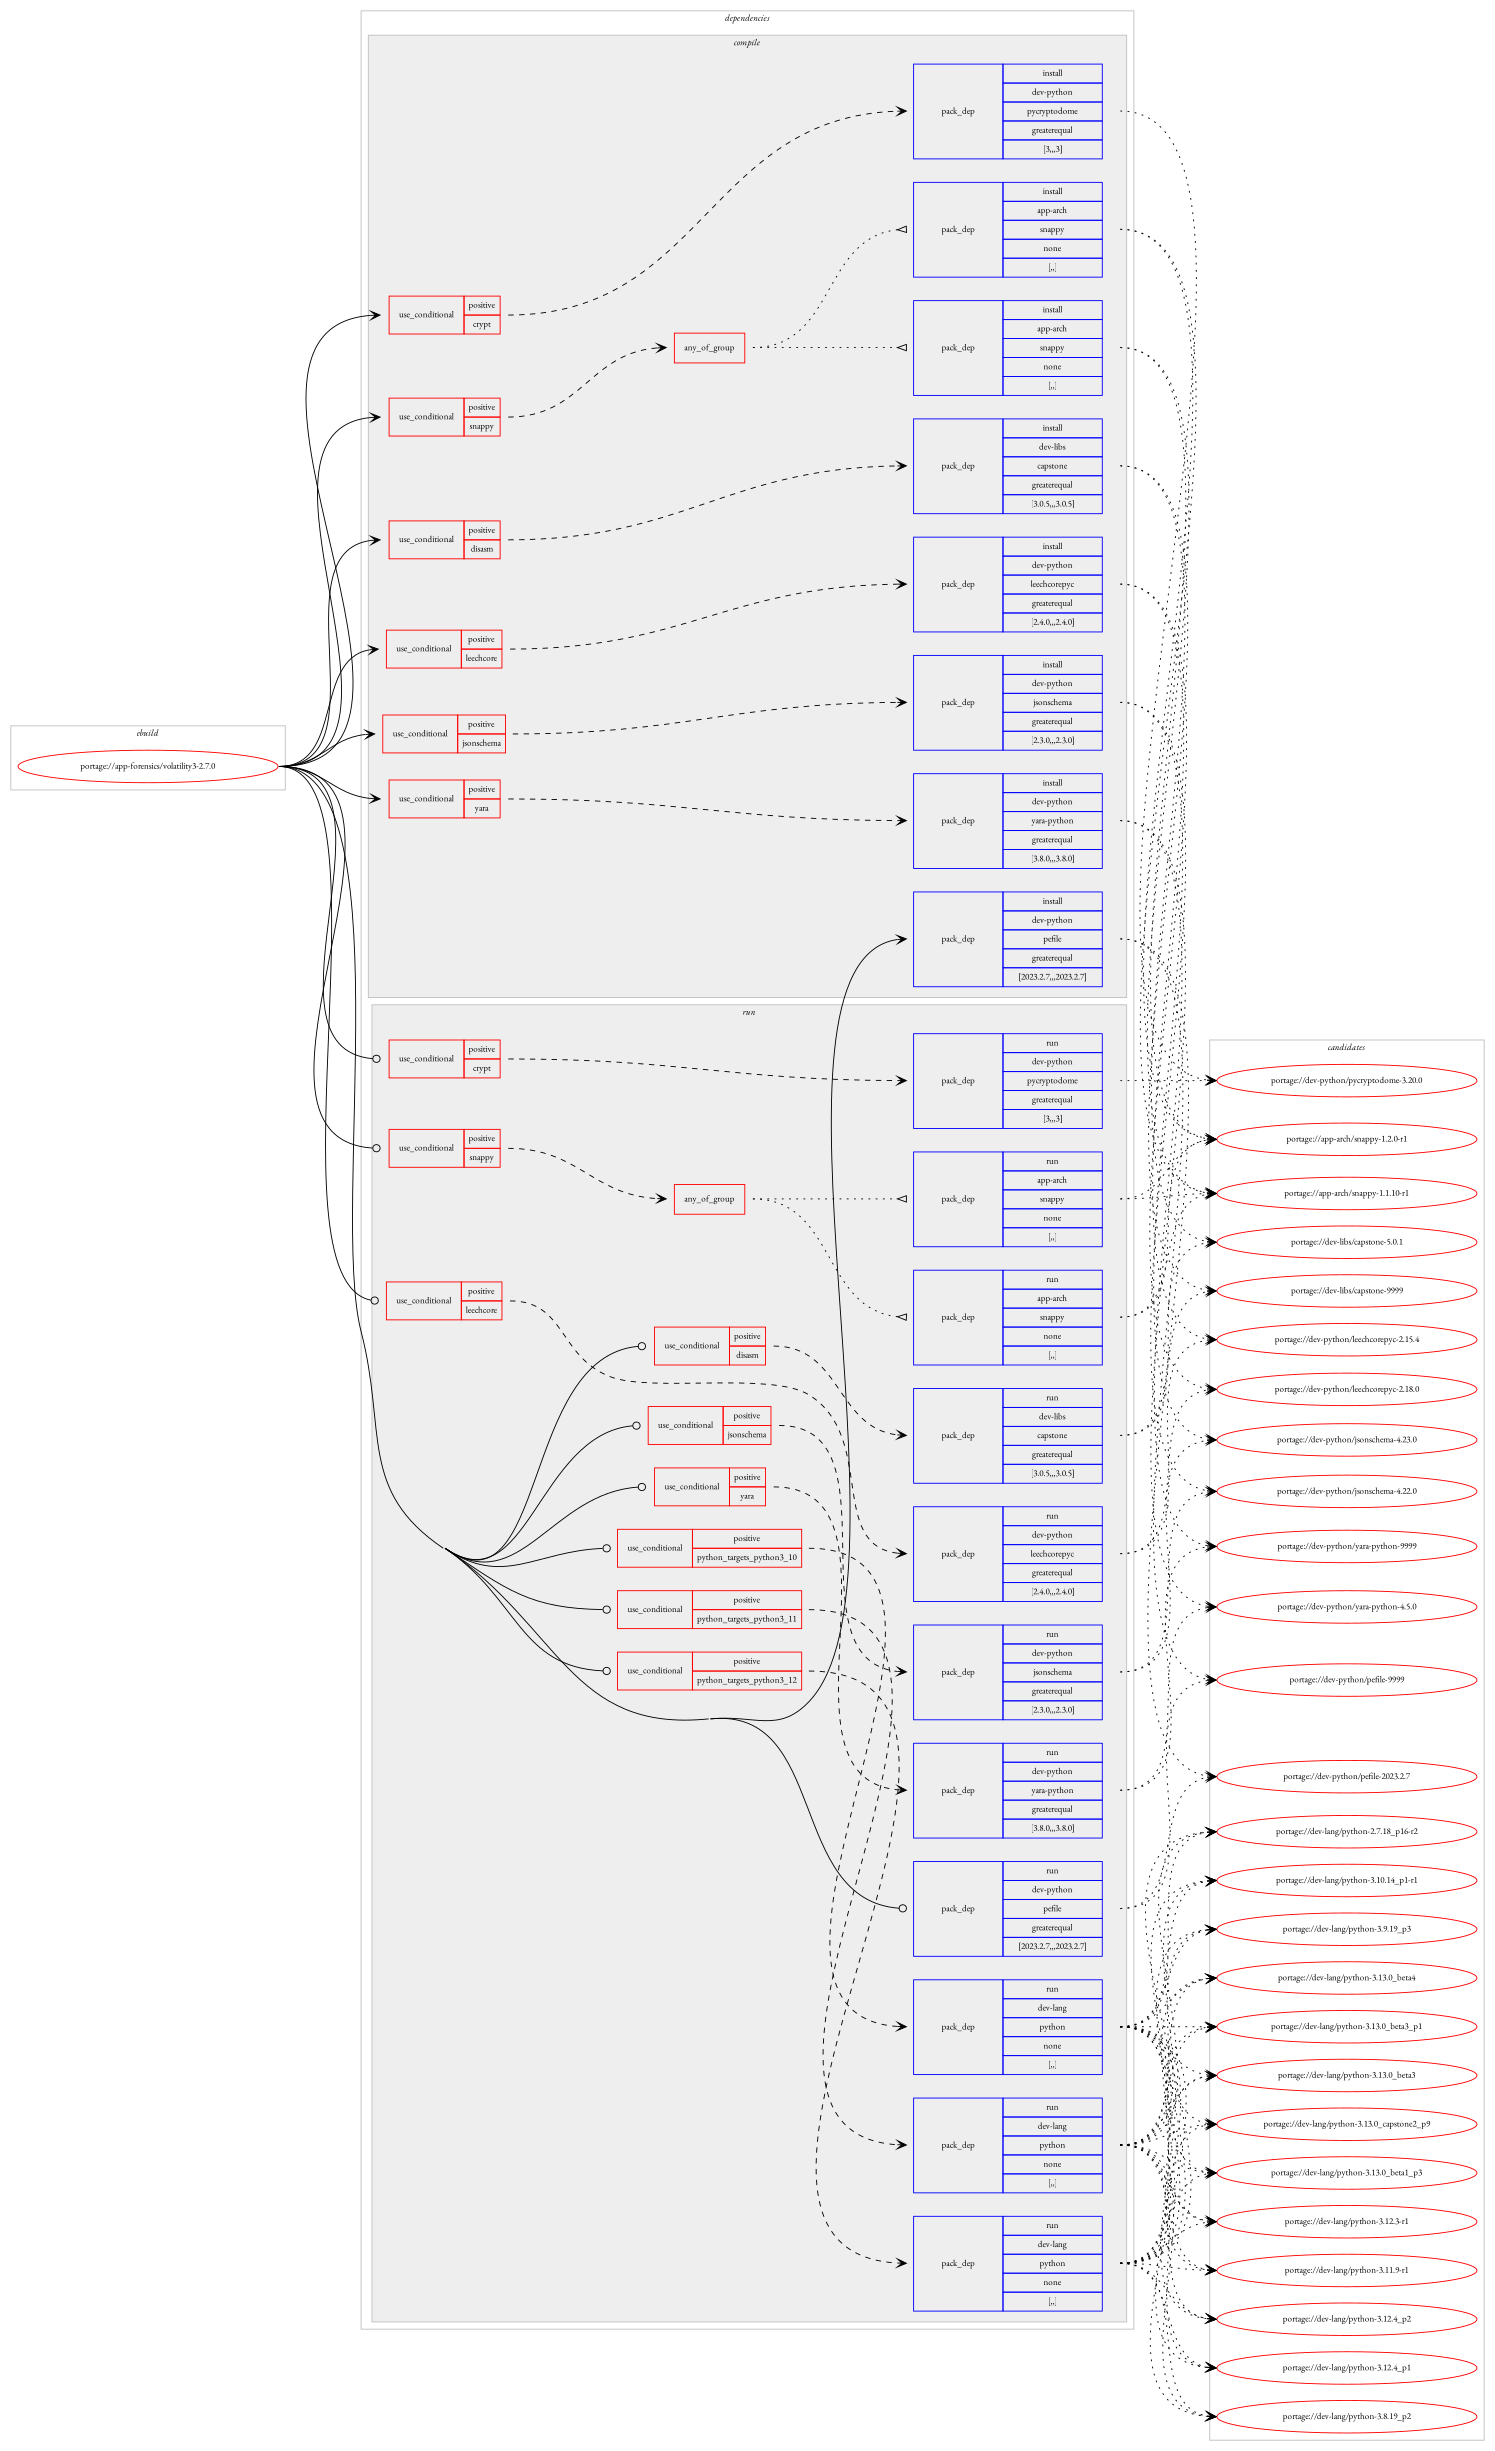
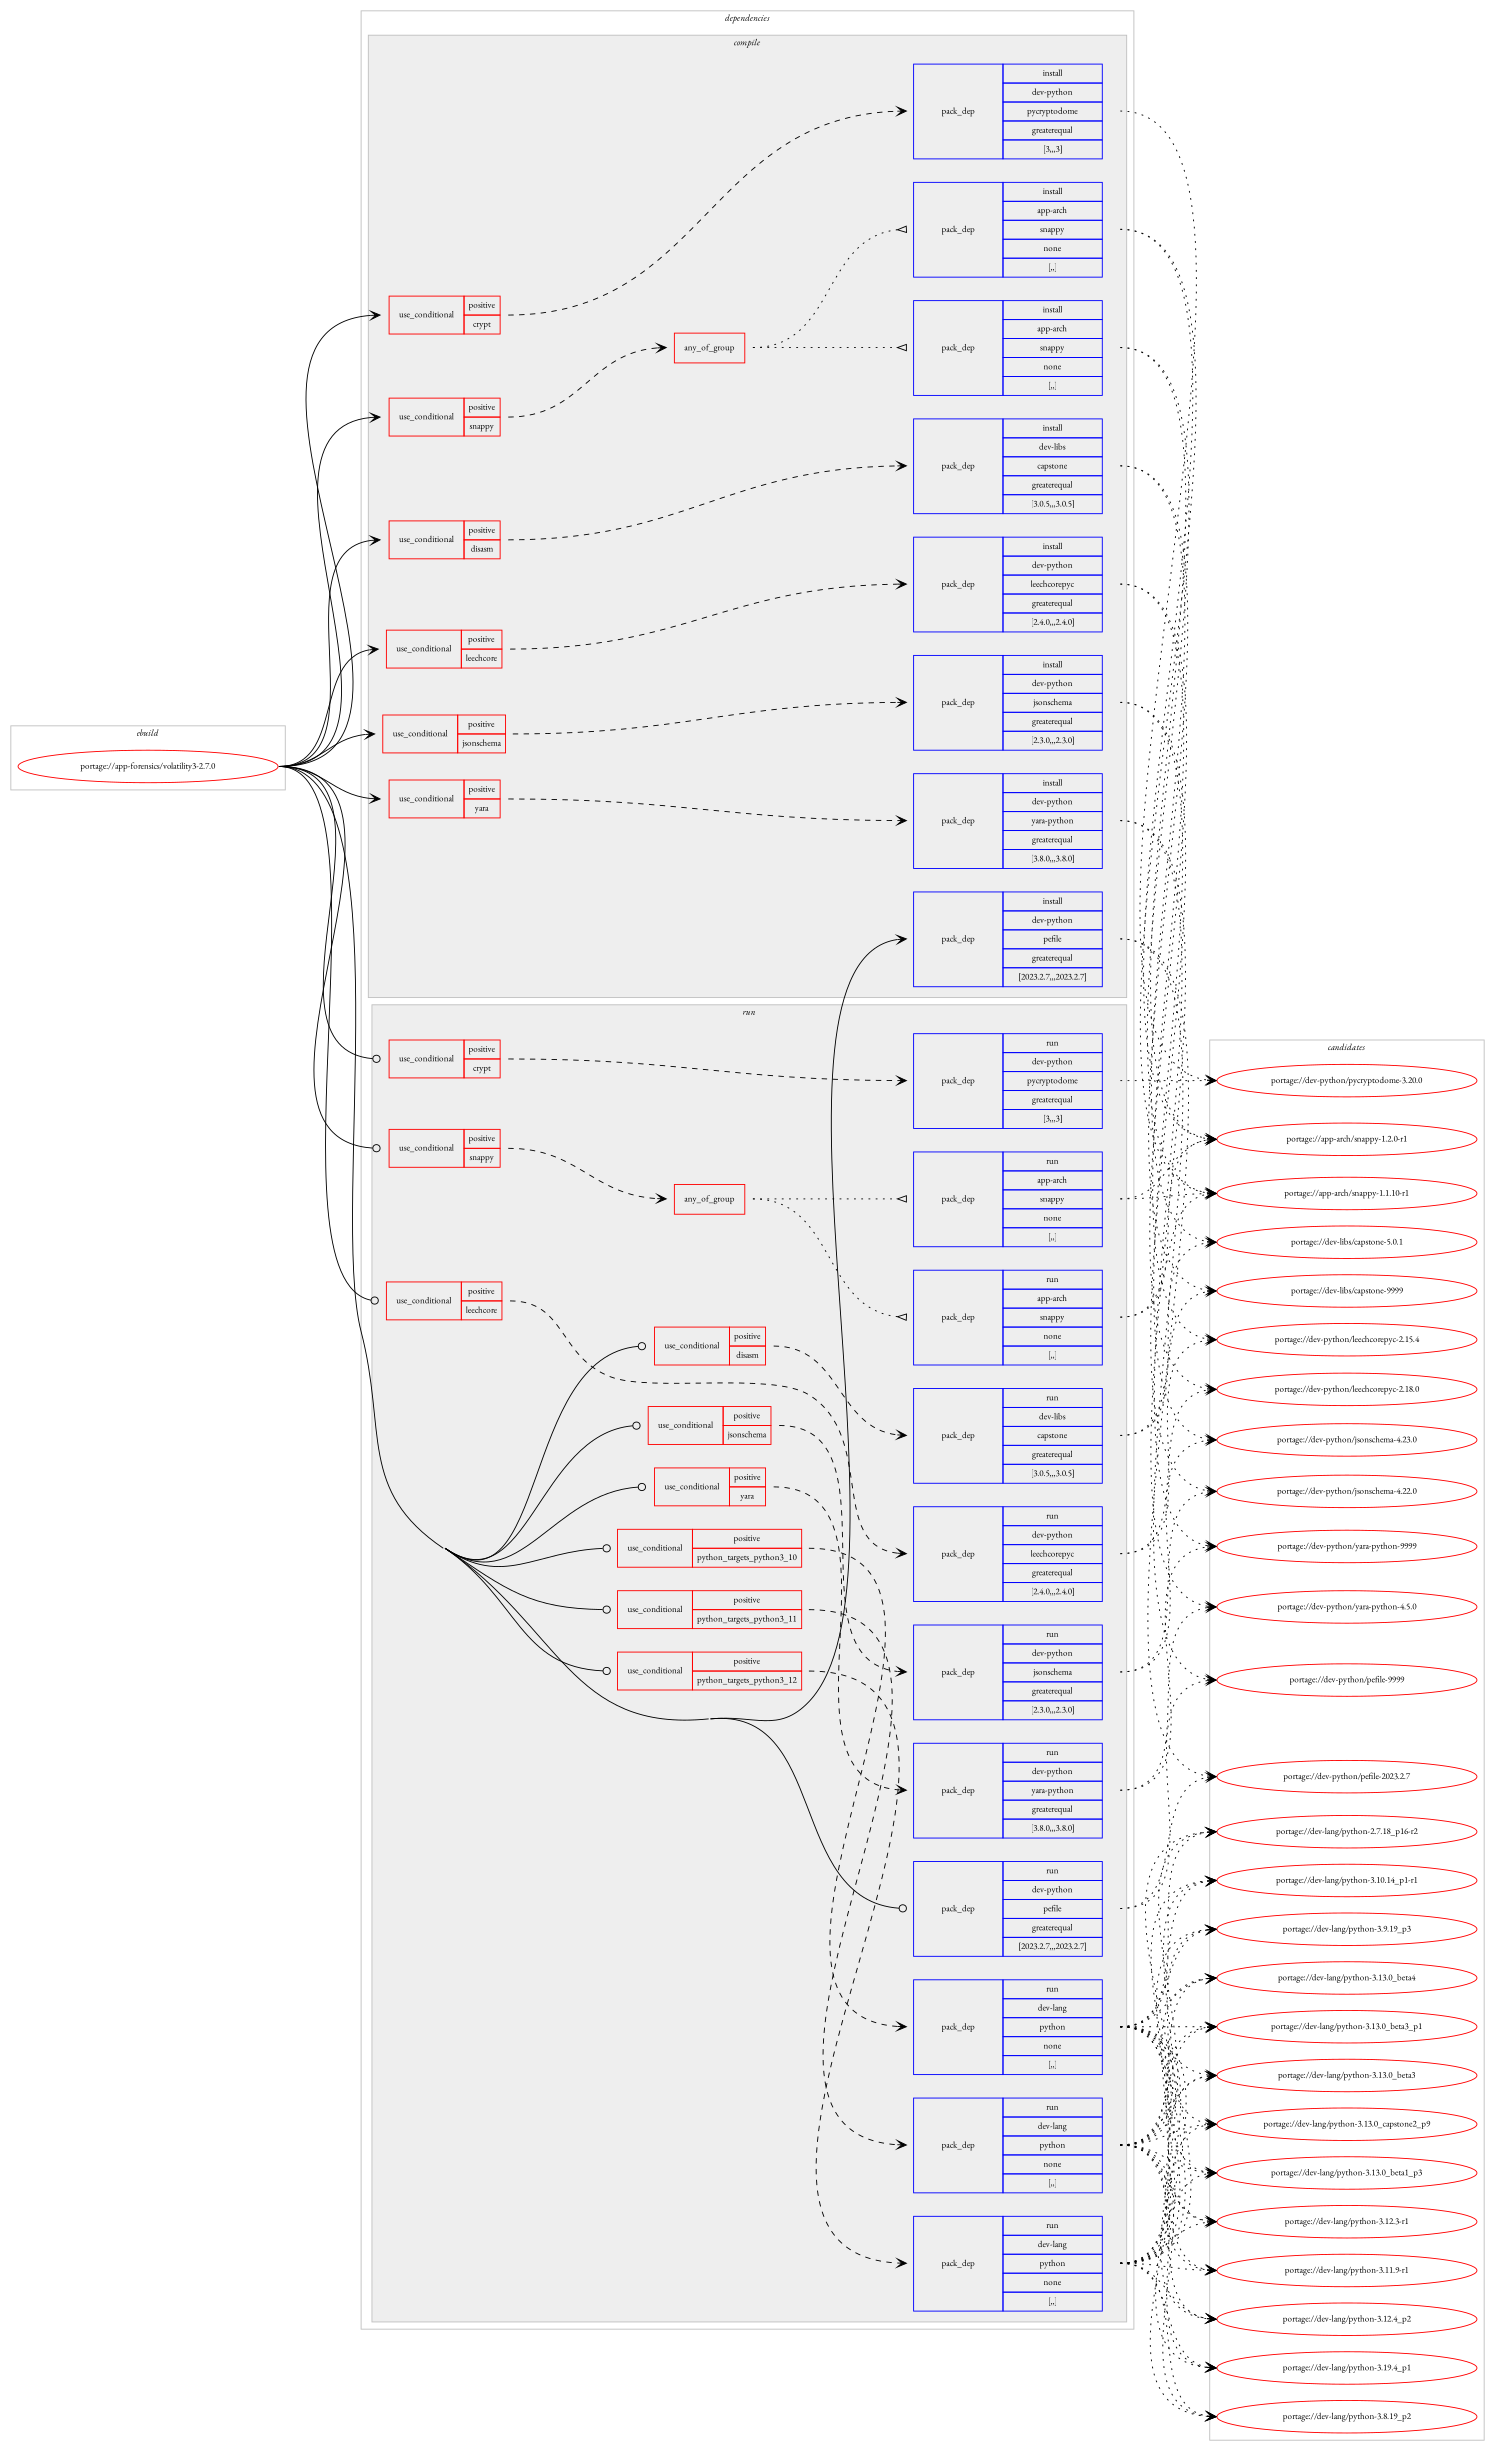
(1347, 2368) -> (1347, 2368)
